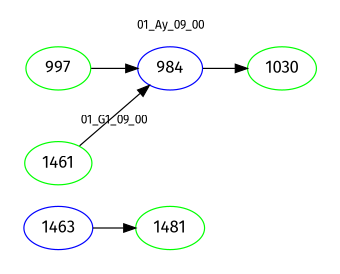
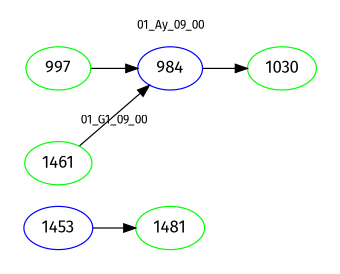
(58, 228) -> (58, 228)
